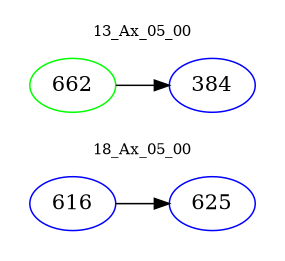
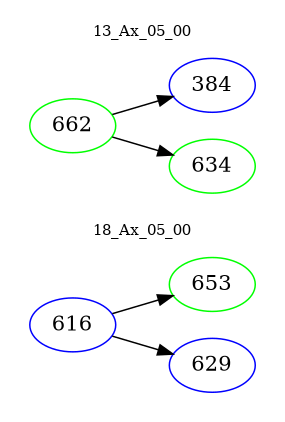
none -> (212, 166)
(212, 204) -> (212, 365)
none -> (212, 284)
